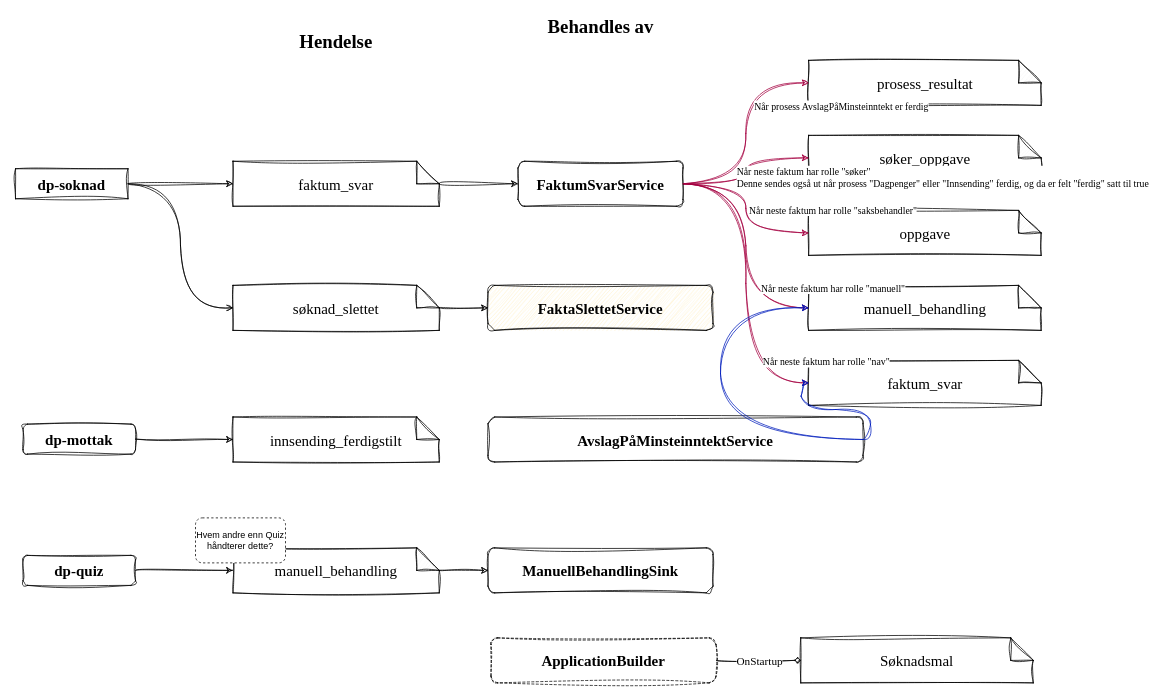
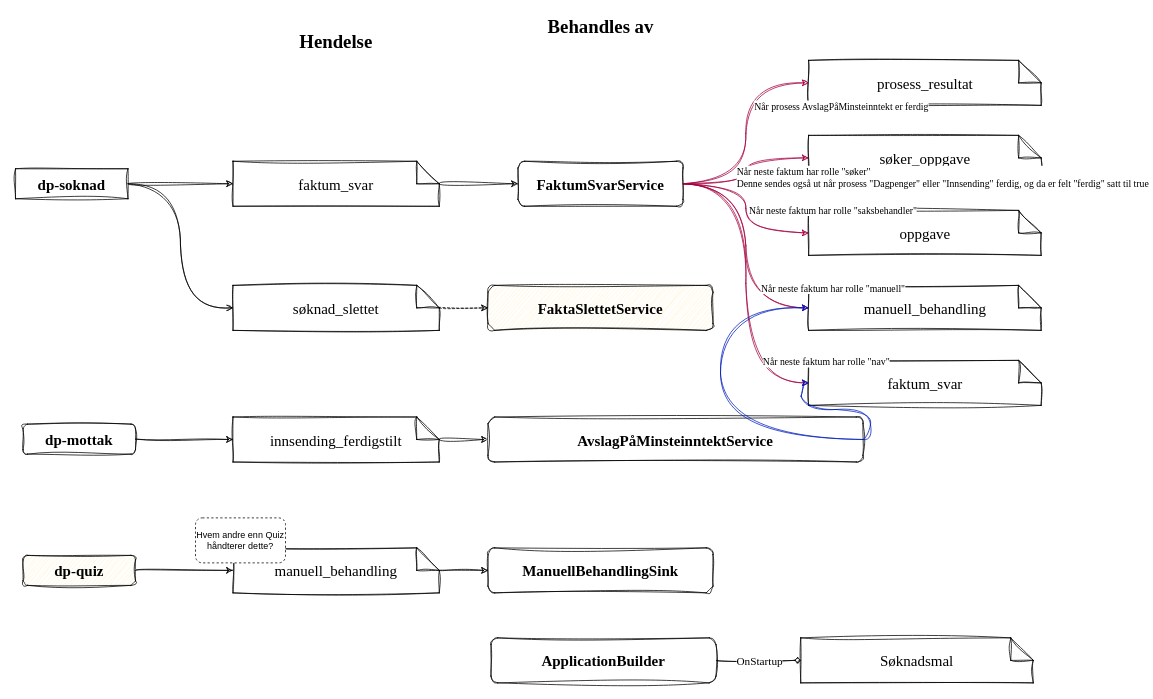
(461, 308) -> (461, 308)
none -> (463, 440)
(79, 570) -> (79, 570)
(603, 660) -> (603, 660)
